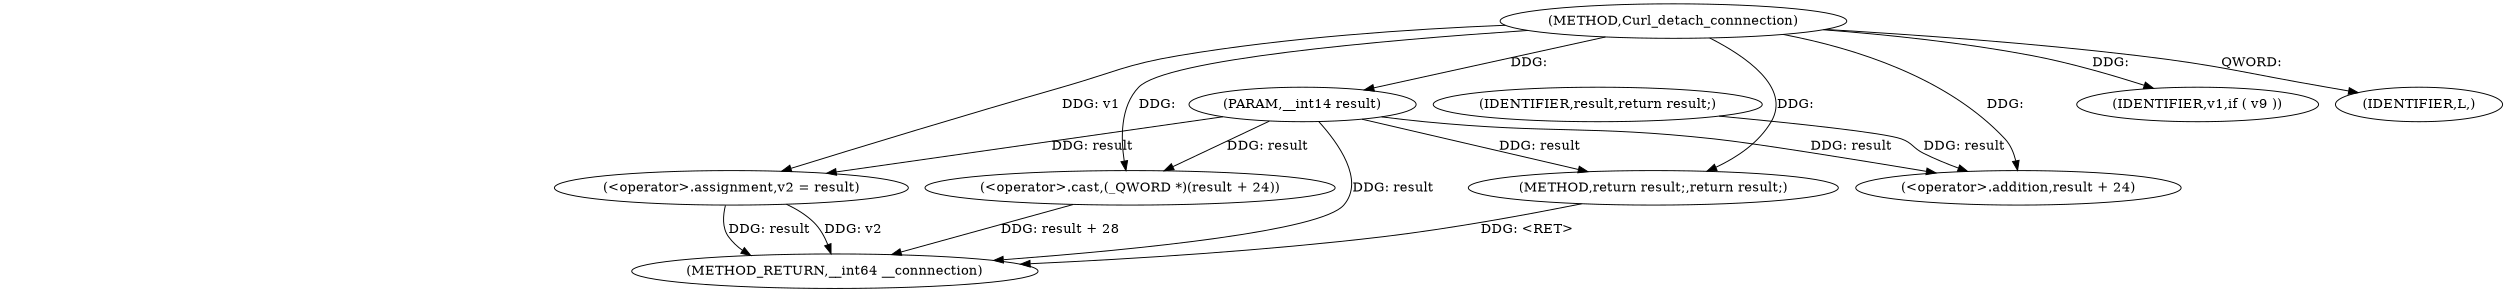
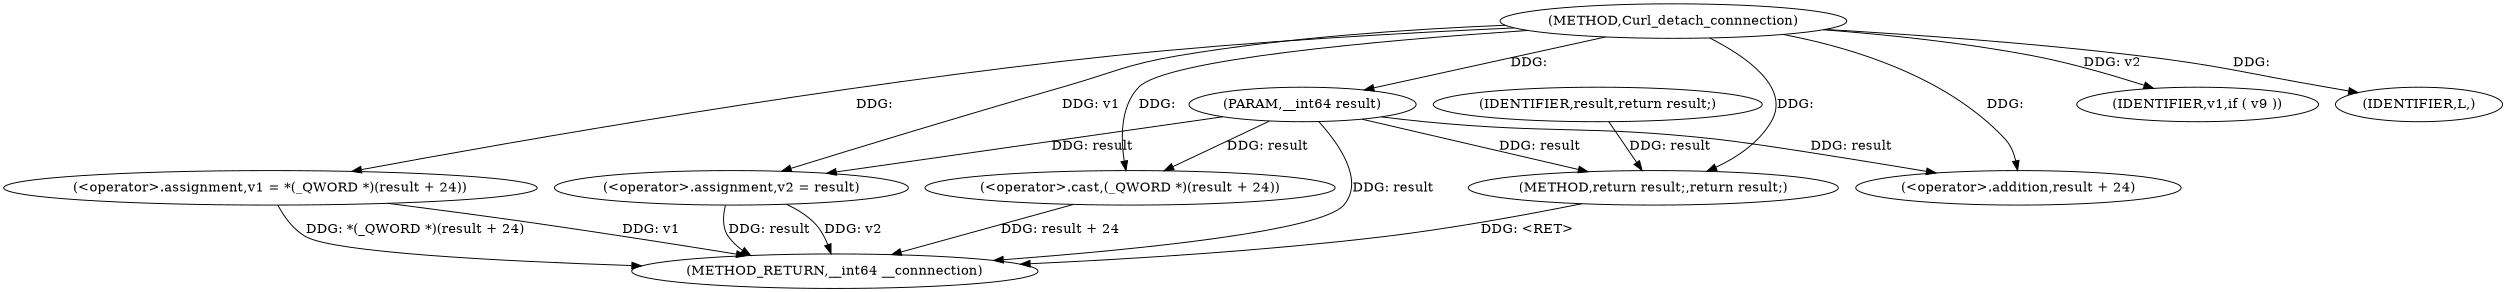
(2113, 63) -> (2113, 63)
(2254, 63) -> (2254, 63)
(1303, 104) -> (1303, 104)
(1843, 129) -> (1623, 142)
none -> (270, 188)
(1060, 230) -> (1060, 230)
